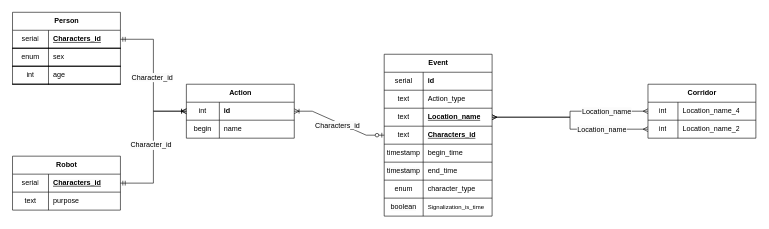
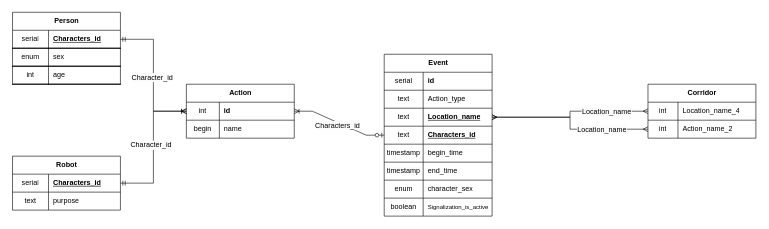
(712, 129) -> (708, 129)
(456, 189) -> (454, 189)
(460, 207) -> (460, 207)
